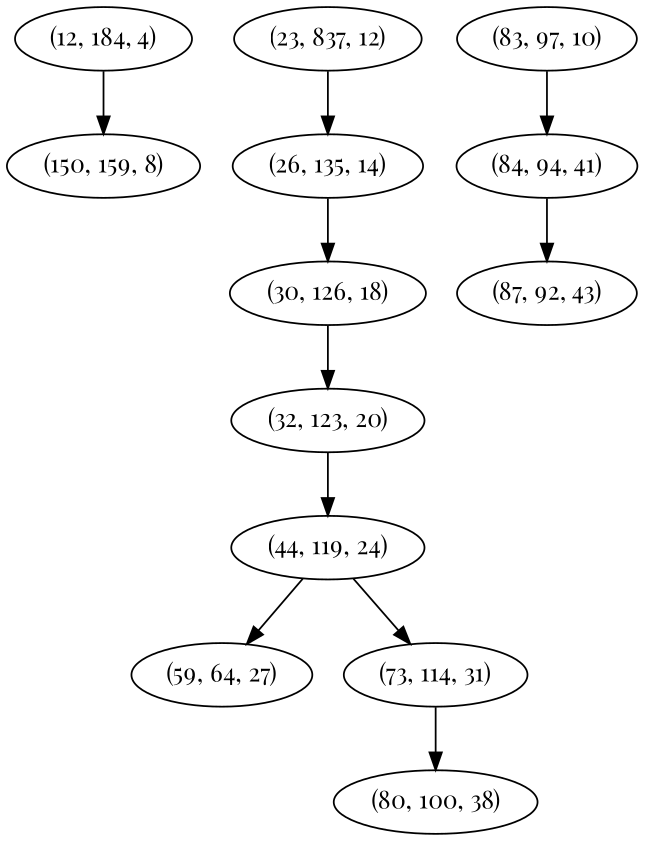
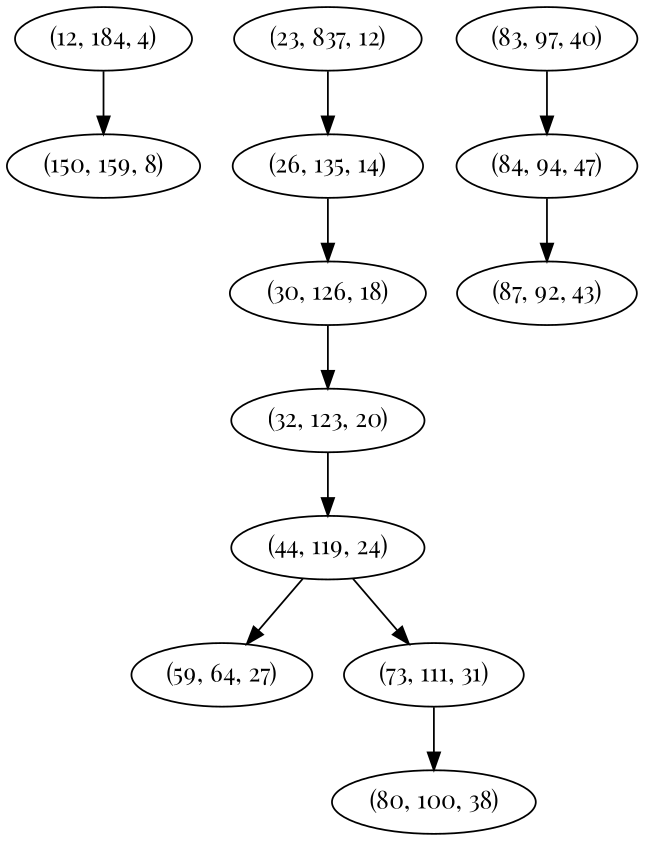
(547, 39) -> (547, 39)
(547, 166) -> (547, 166)
(436, 675) -> (434, 675)
